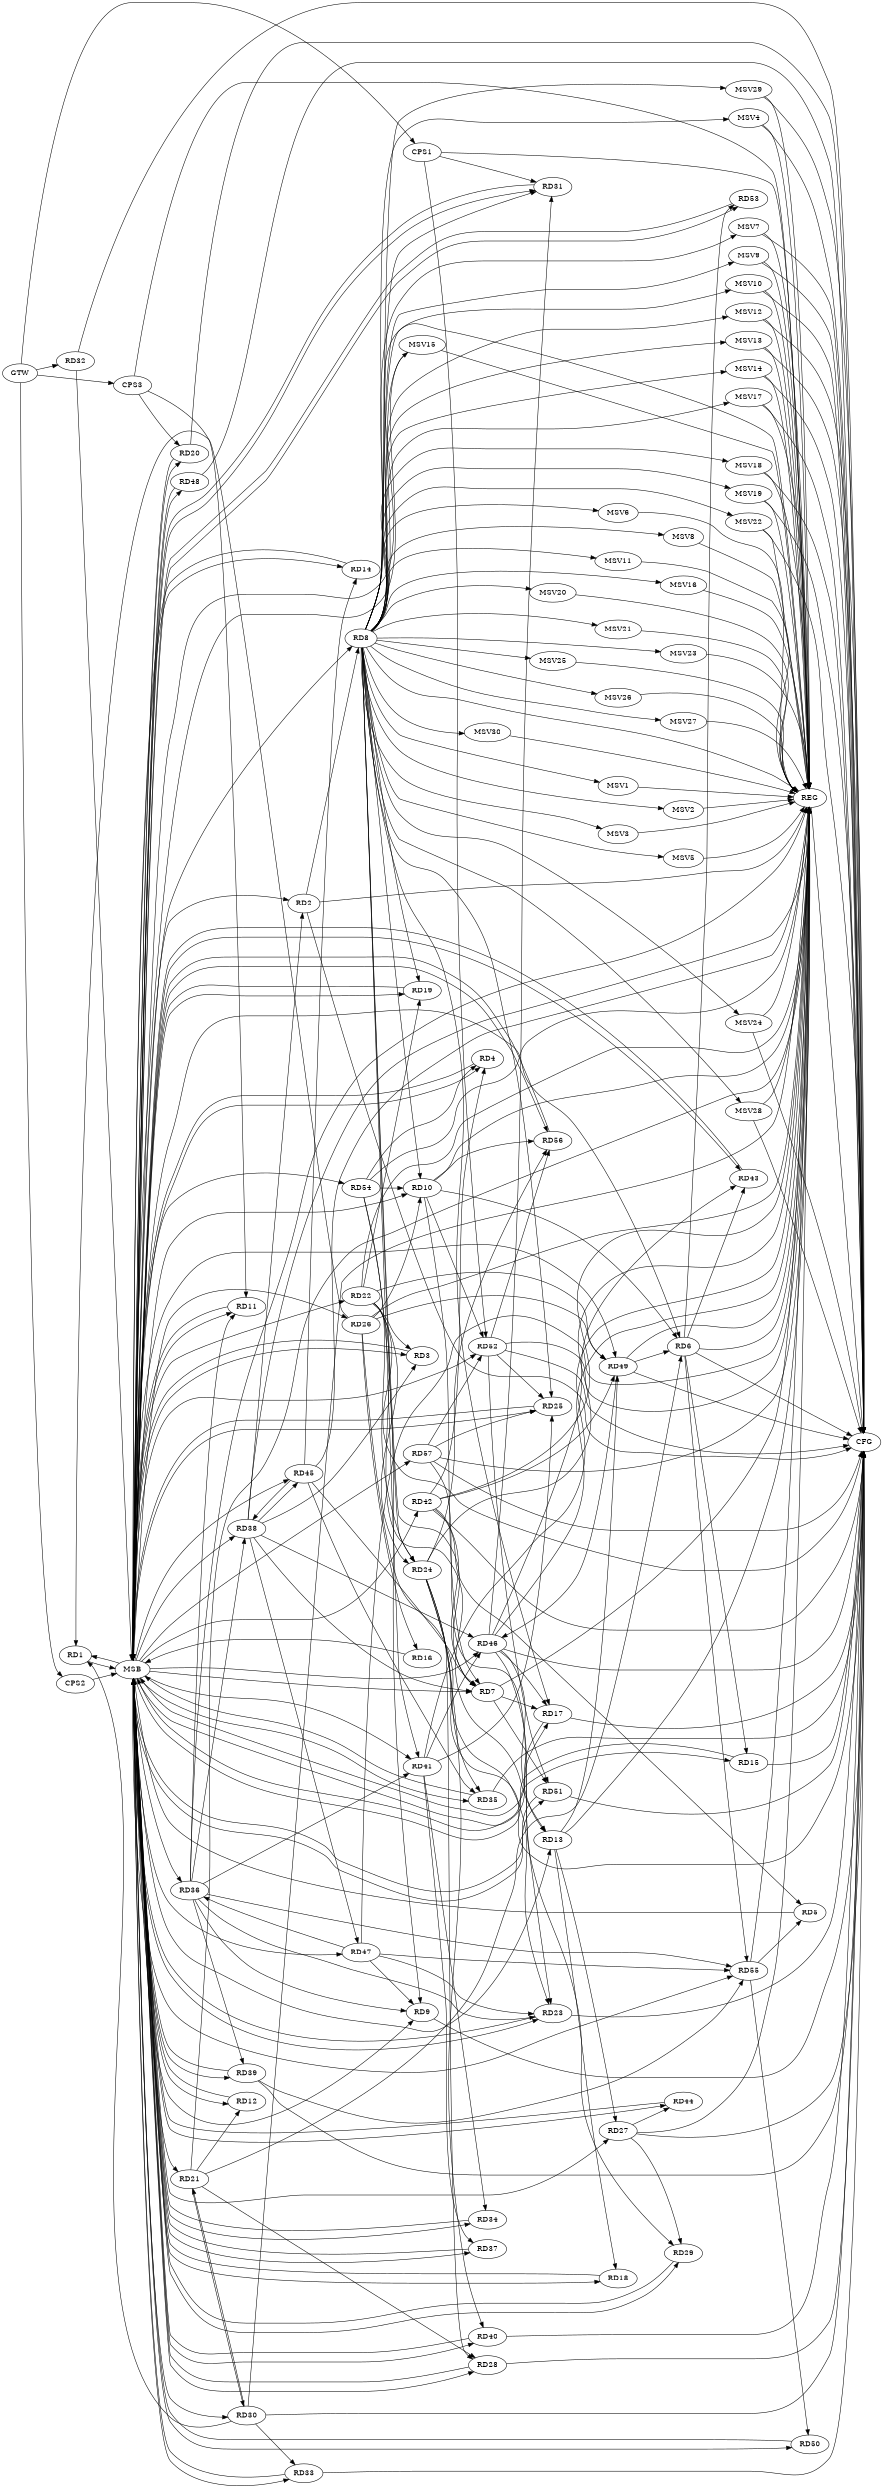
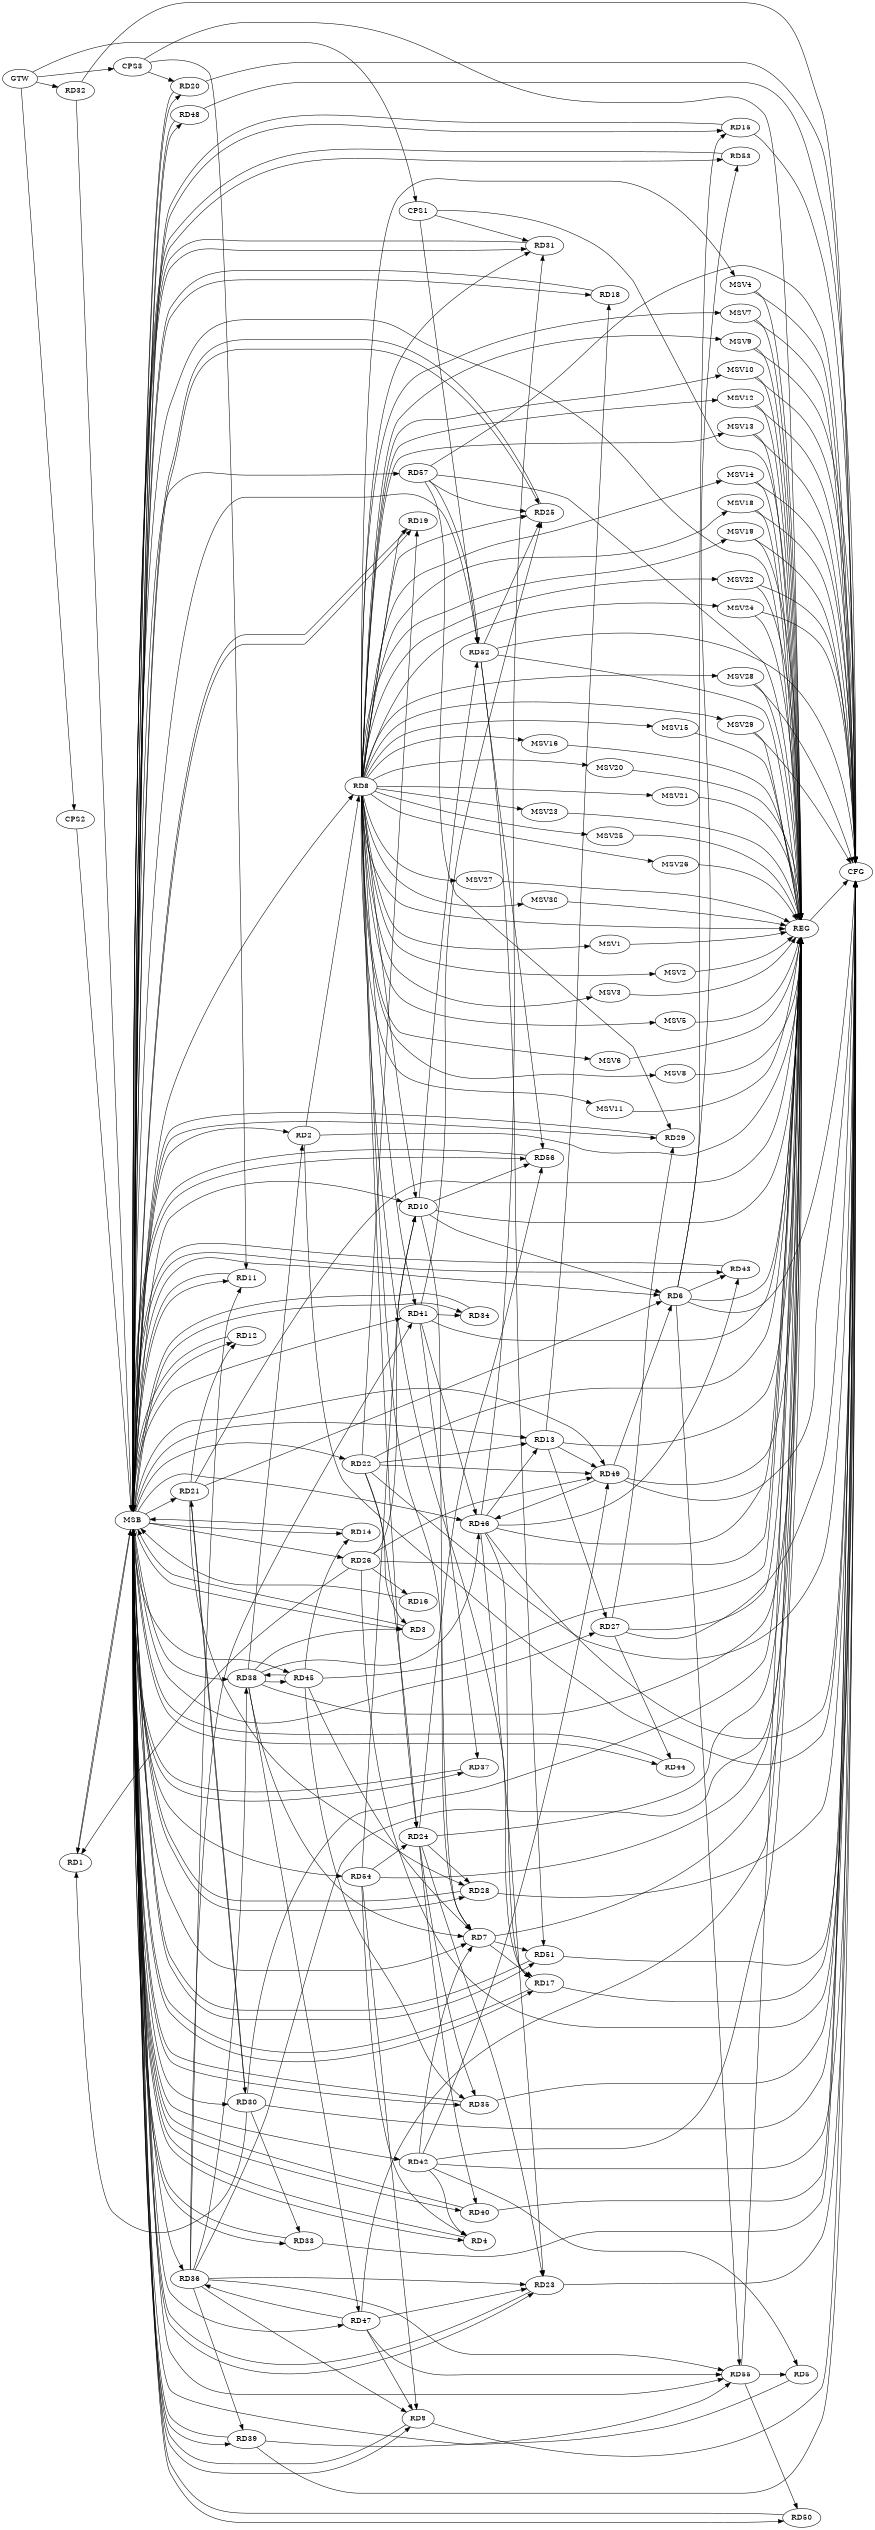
(749, 397) -> none
(161, 927) -> (145, 2113)
